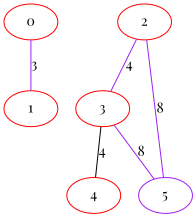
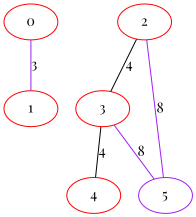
(124, 65) -> (124, 65)
